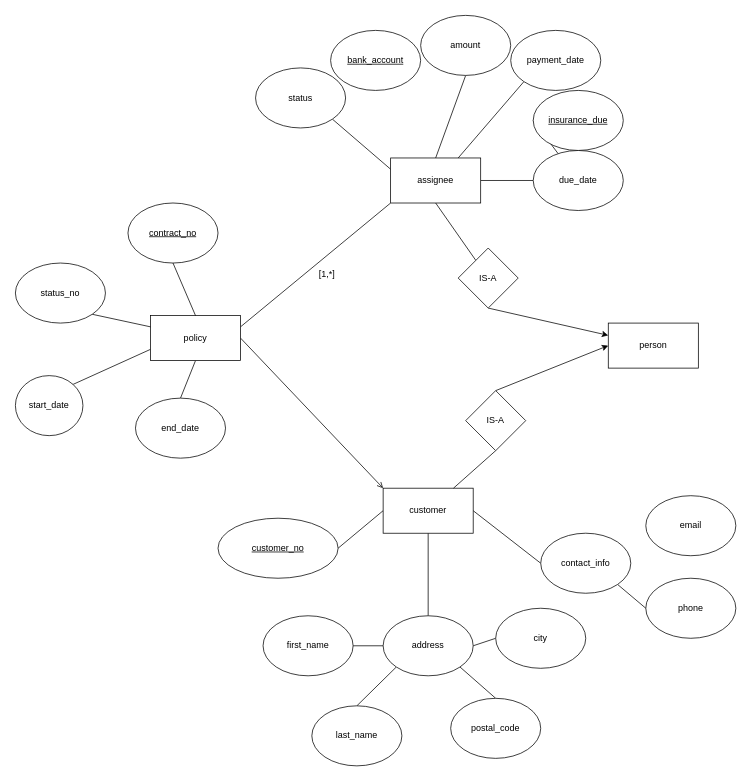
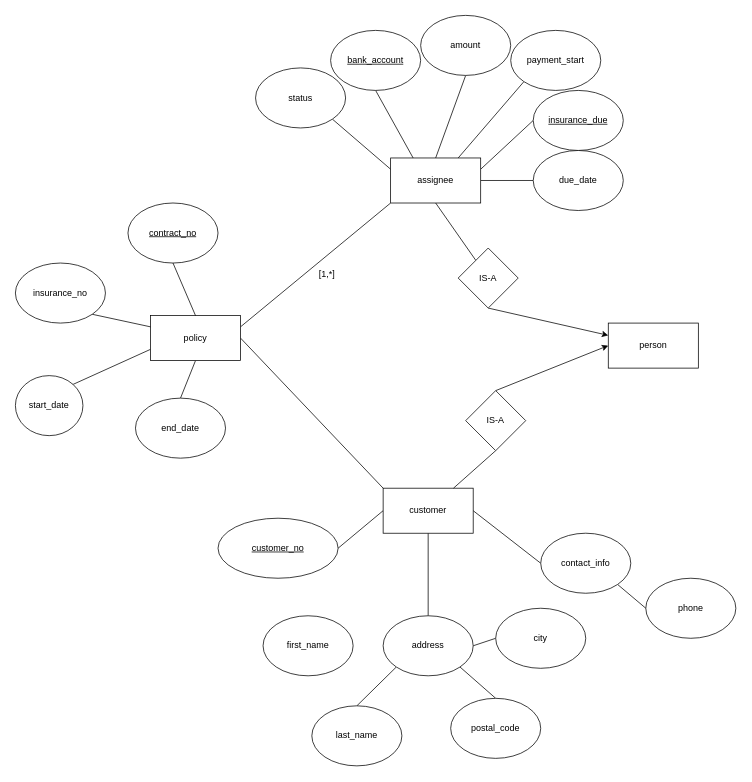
(555, 60) -> (555, 60)
none -> (394, 124)
(554, 149) -> (507, 144)
(60, 293) -> (60, 293)
(380, 484) -> (380, 485)
(690, 525) -> none
(368, 645) -> none
